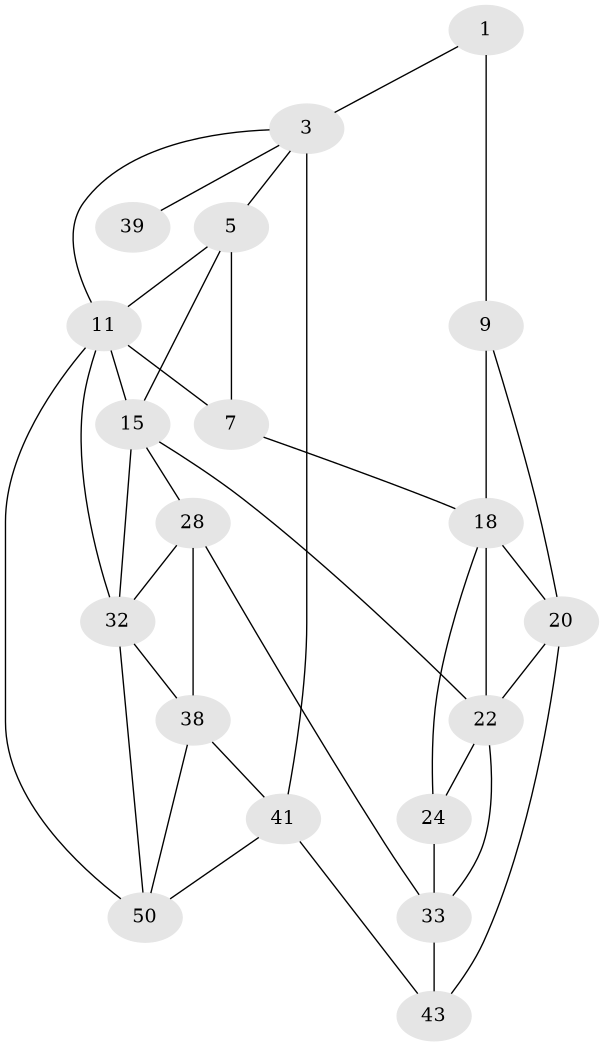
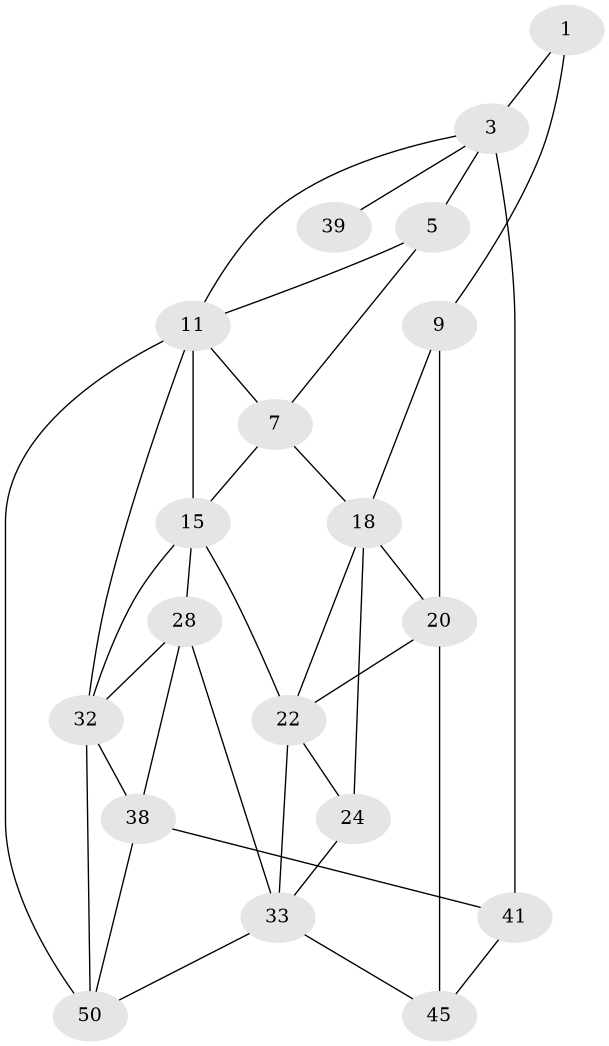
(182, 326) -> (234, 474)
(214, 868) -> (184, 967)
(434, 1016) -> (440, 1016)
